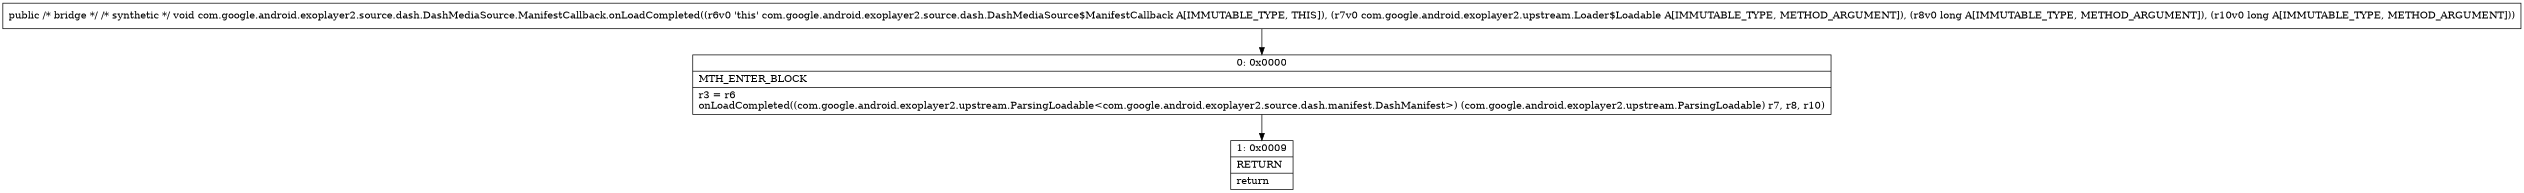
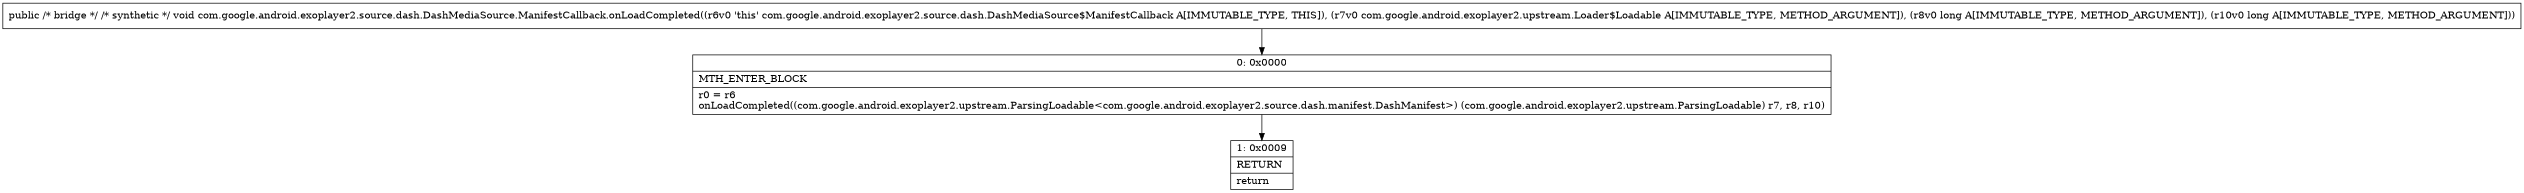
(717, 95) -> (717, 95)
